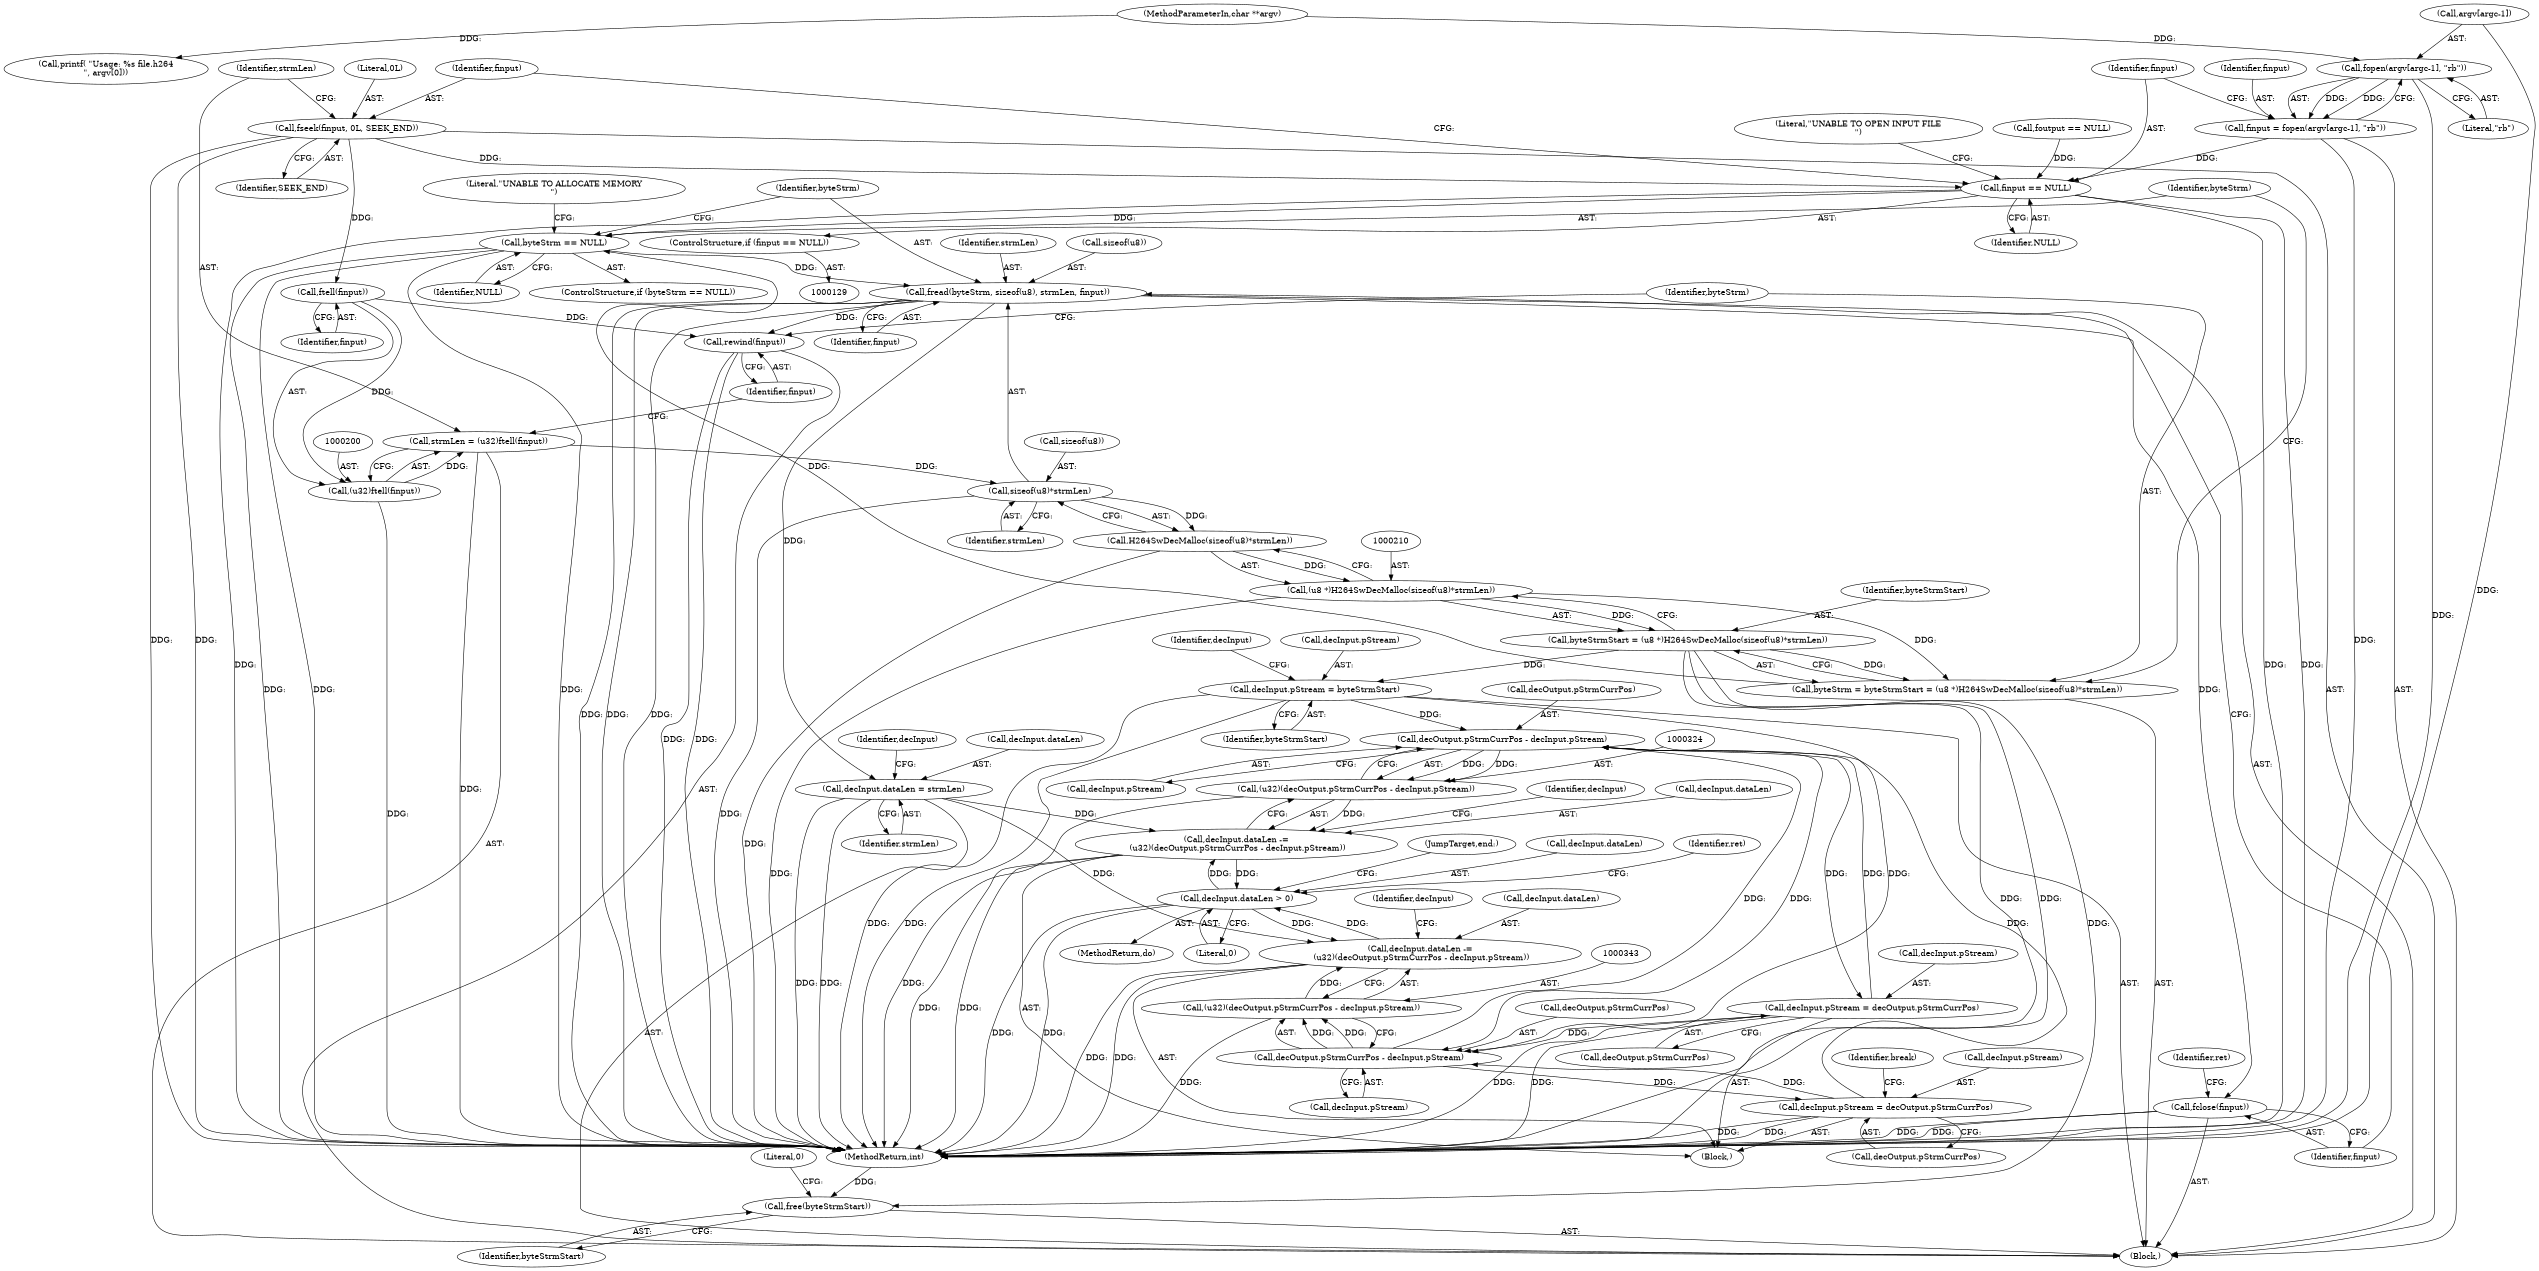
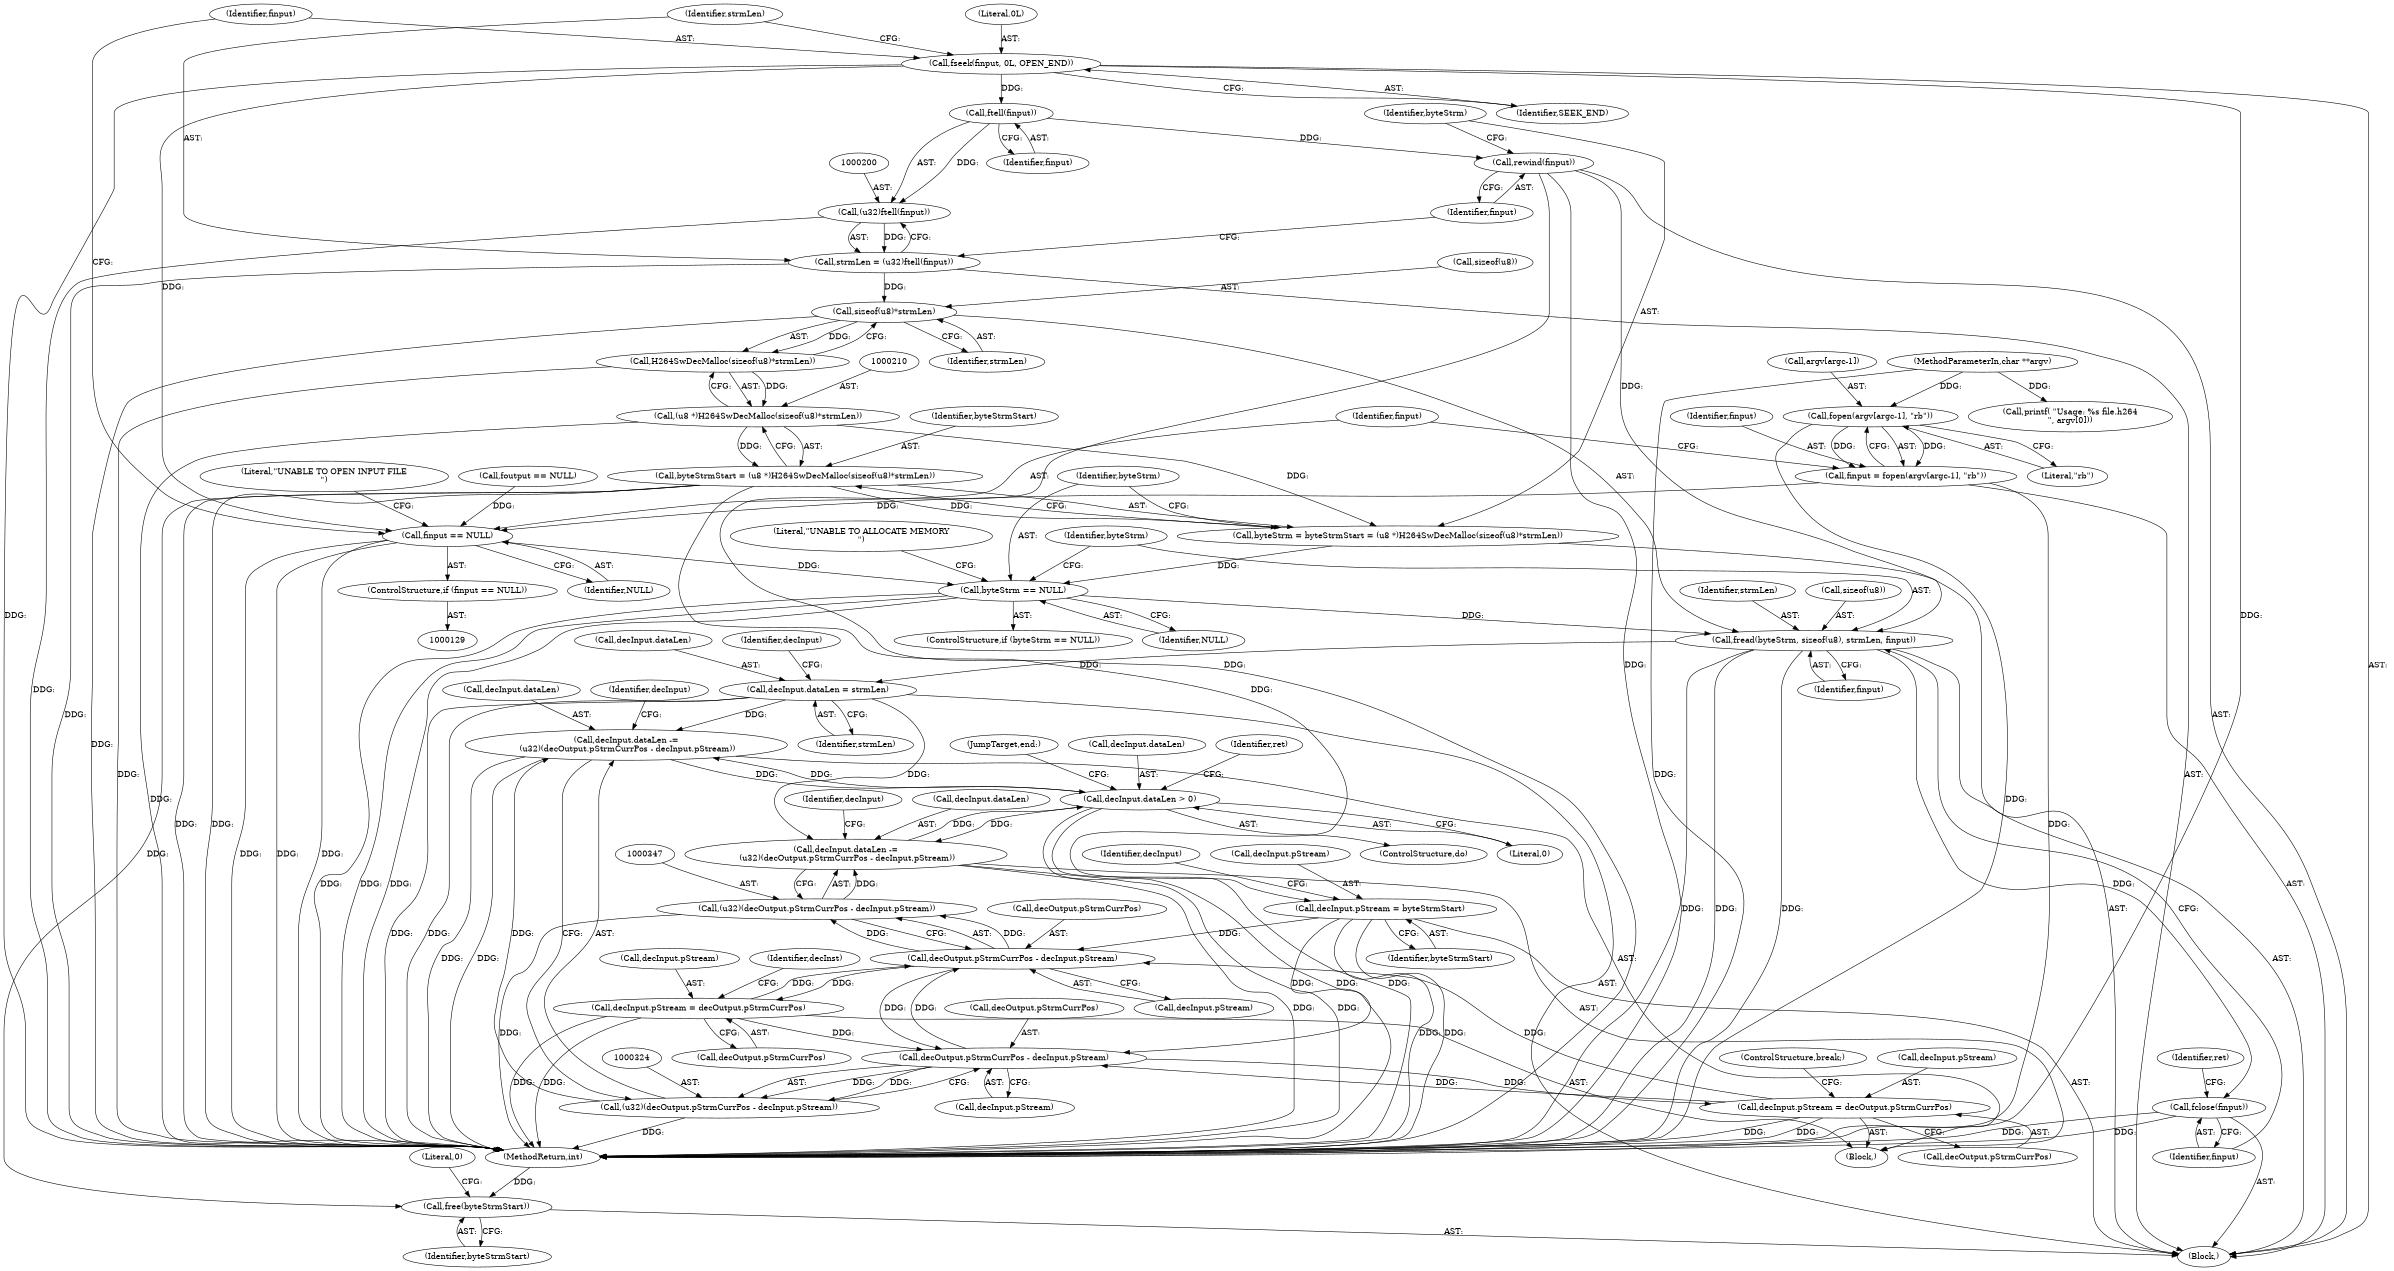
(347, 129) -> (1001, 64)
(838, 313) -> (1679, 486)
(1116, 954) -> (1424, 854)
(1621, 954) -> (645, 854)
none -> (1793, 1058)
(1883, 1058) -> (805, 959)
(2340, 1118) -> (1626, 1107)
